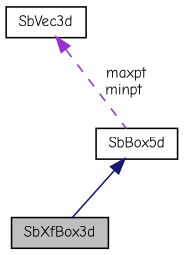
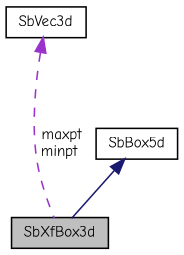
(96, 89) -> (35, 137)
